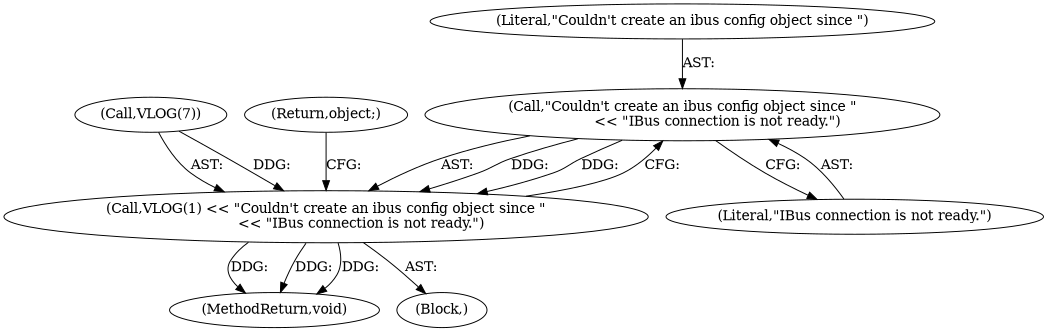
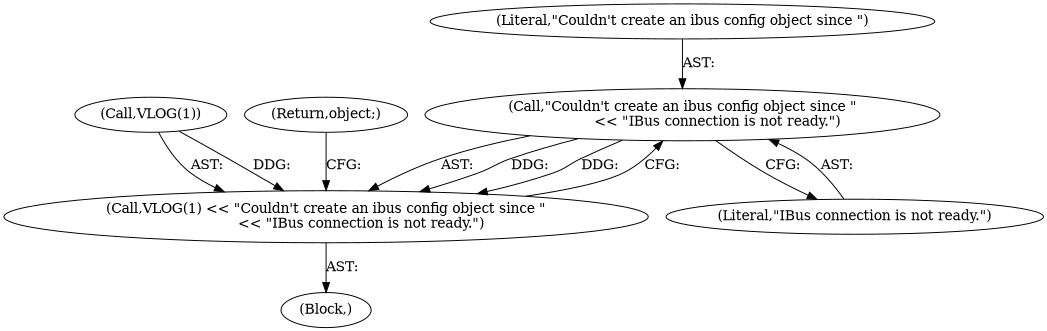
(151, 115) -> (151, 115)
(274, 310) -> none
